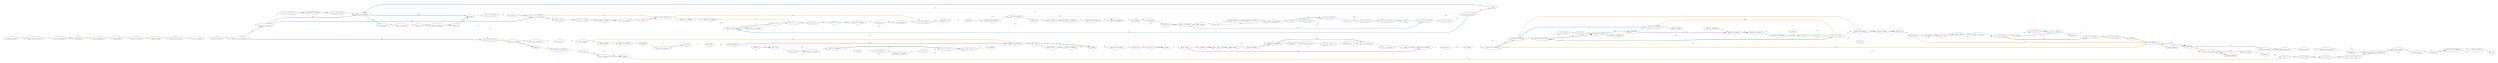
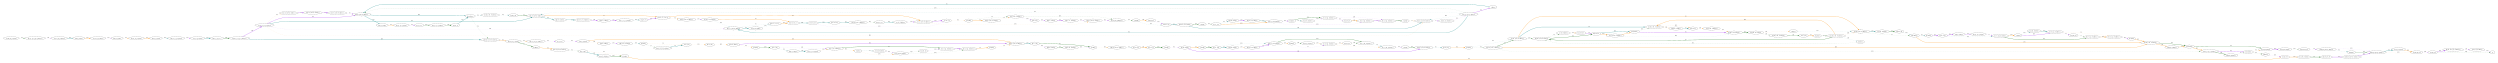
(754, 25) -> (754, 25)
none -> (1693, 29)
none -> (207, 38)
(226, 38) -> (226, 38)
